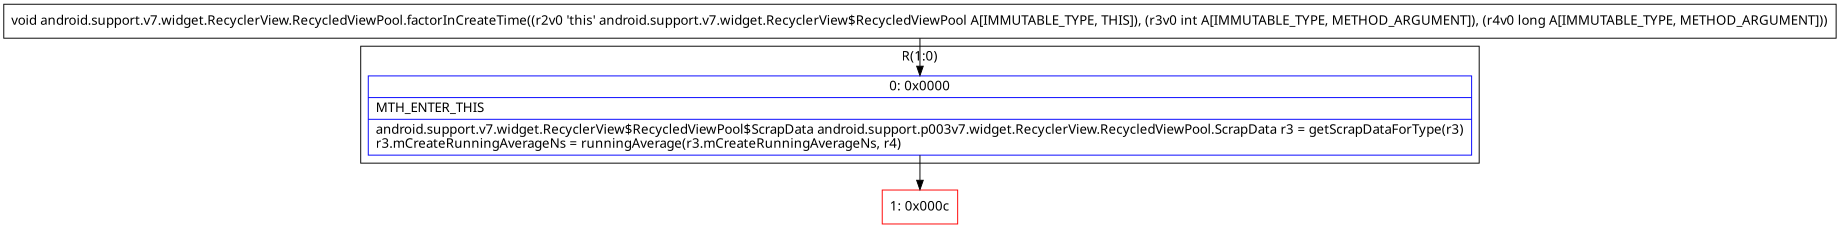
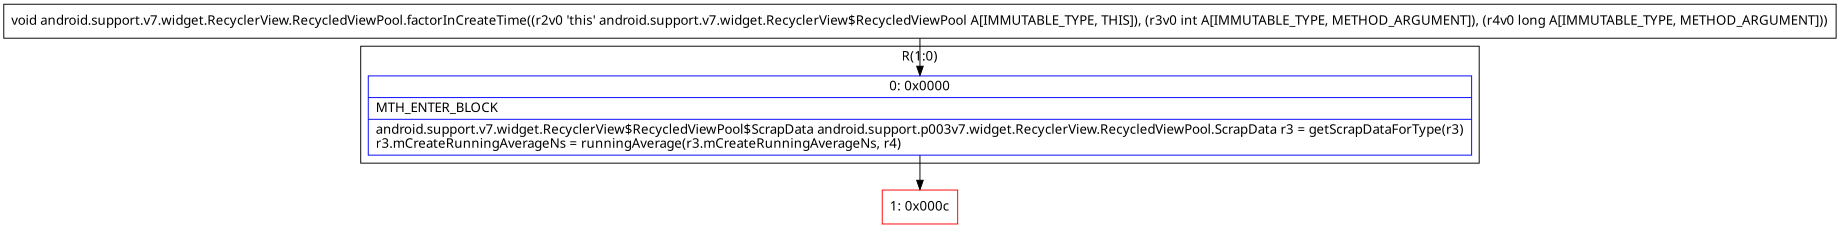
(430, 108) -> (437, 108)
